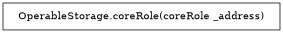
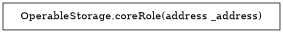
(141, 16) -> (141, 16)
